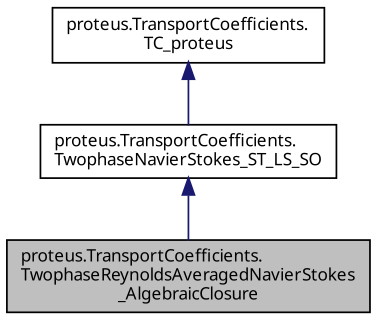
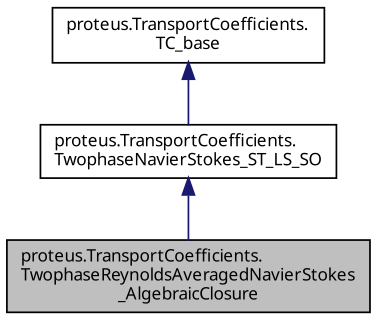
(188, 35) -> (188, 35)
